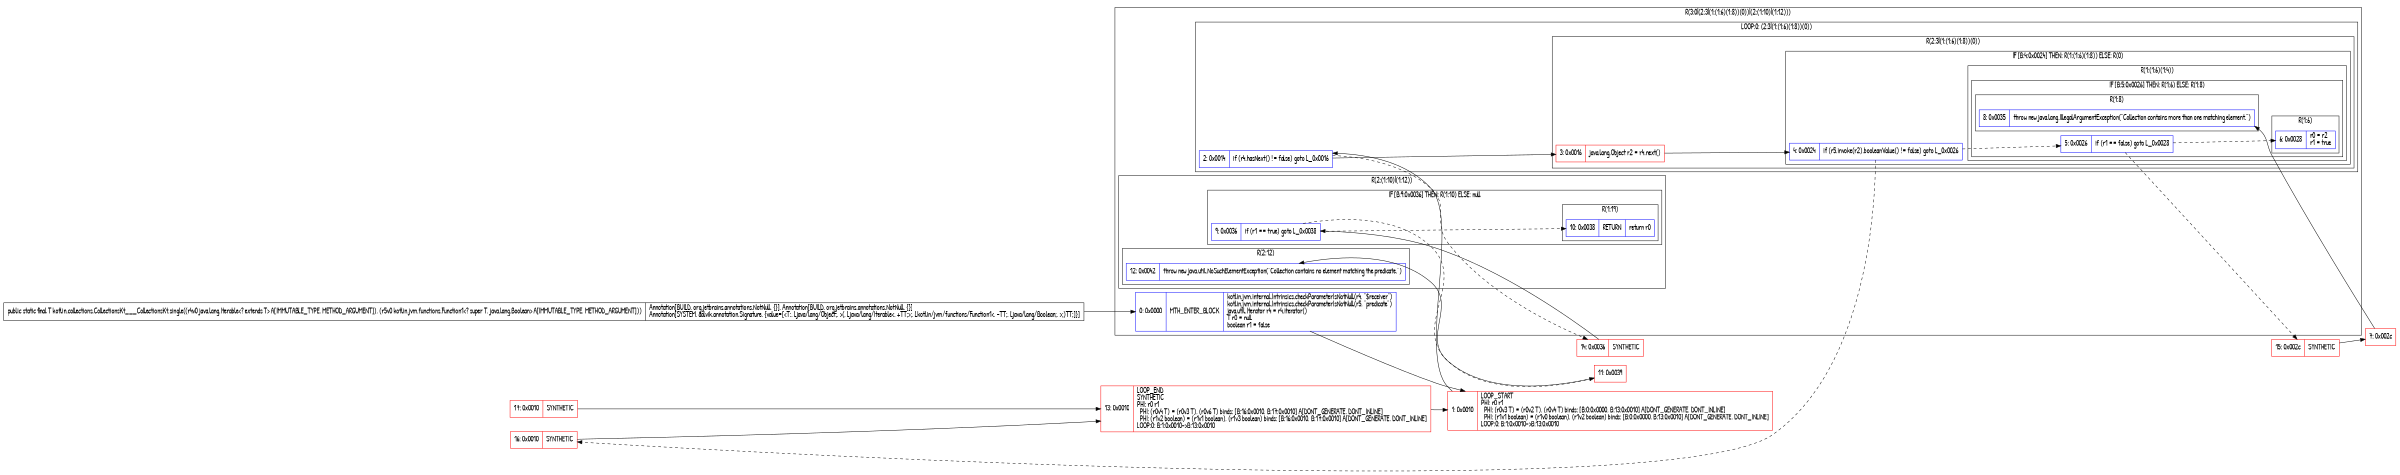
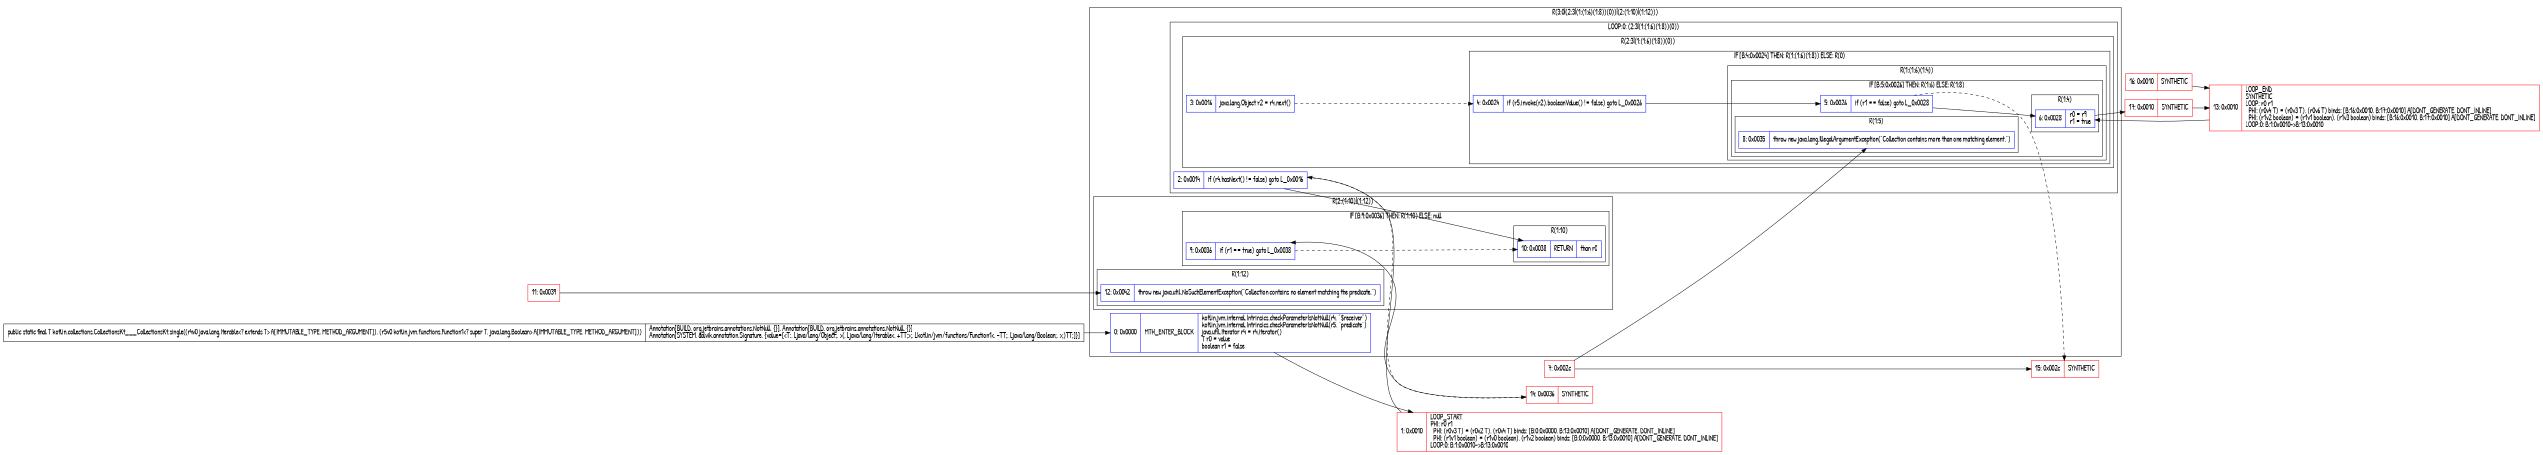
(2117, 100) -> (1877, 122)
none -> (2108, 114)
(2305, 121) -> (2065, 100)
(2319, 136) -> (2078, 115)
(2222, 142) -> (1982, 112)
(2009, 147) -> (1735, 104)
(1725, 153) -> (1382, 104)
(1610, 154) -> (1241, 104)
(1442, 156) -> (1407, 214)
(1610, 210) -> (1559, 231)
(1640, 228) -> (1589, 249)
(1266, 254) -> (1241, 275)
(1443, 281) -> none
(1240, 319) -> (1216, 340)
(2350, 341) -> (1801, 369)
(1149, 405) -> (2260, 104)
(1437, 410) -> (2155, 121)
(1330, 470) -> none
